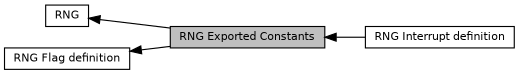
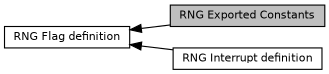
(67, 16) -> none
(351, 37) -> (157, 48)
